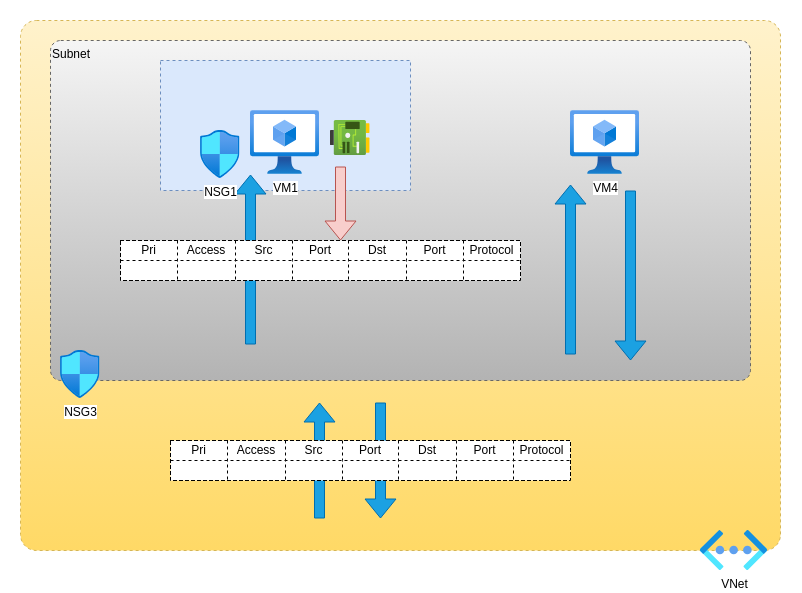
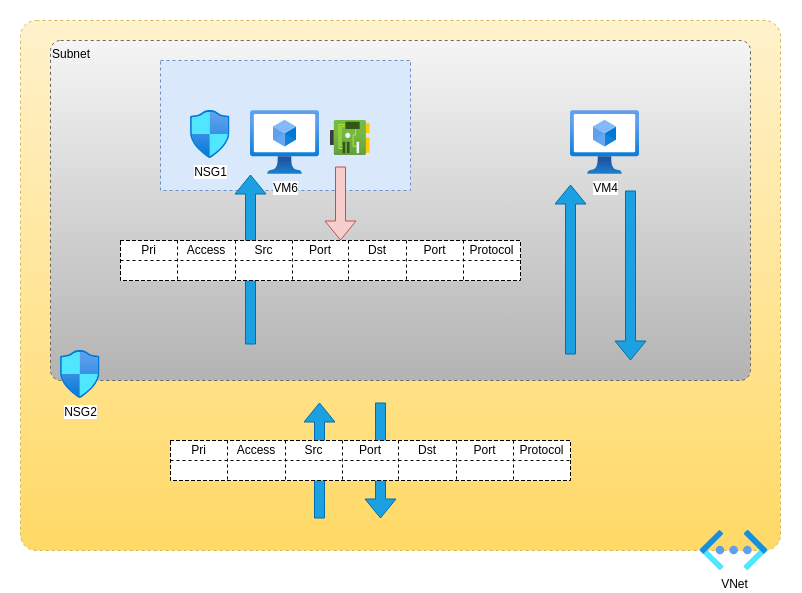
(220, 155) -> (210, 135)
(286, 189) -> (286, 189)
(81, 413) -> (81, 413)
